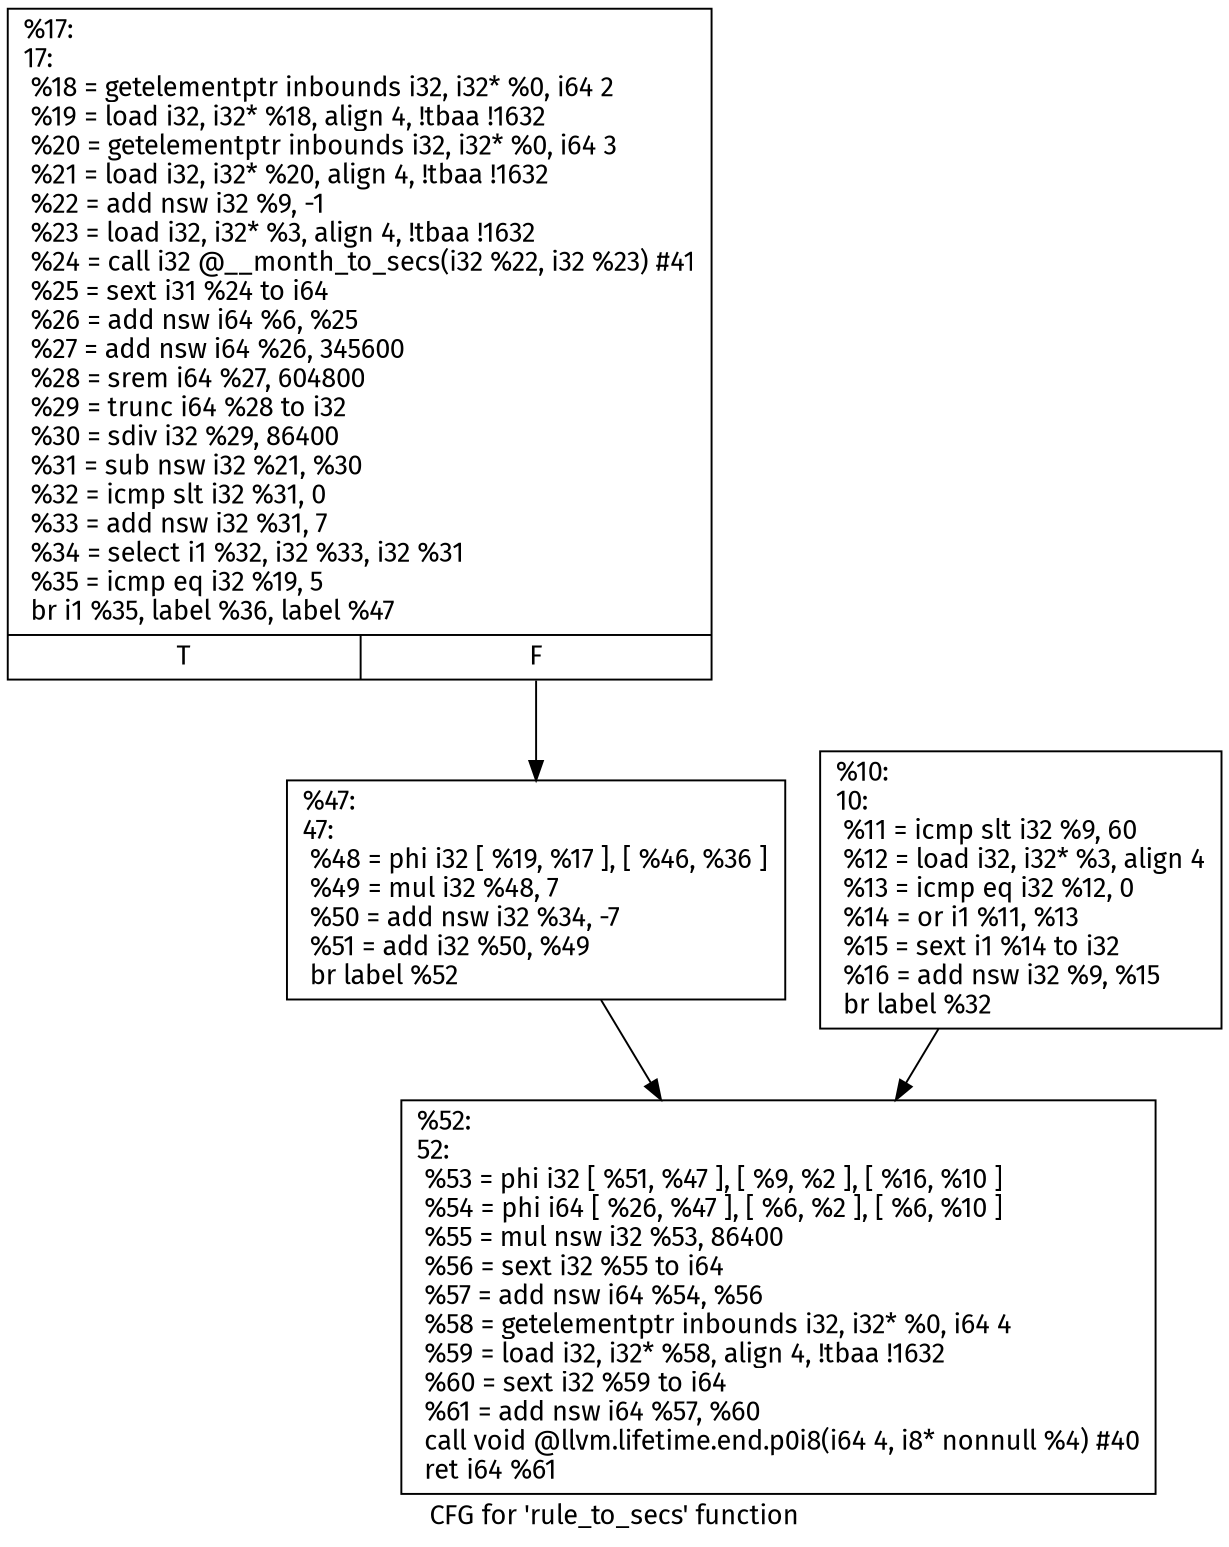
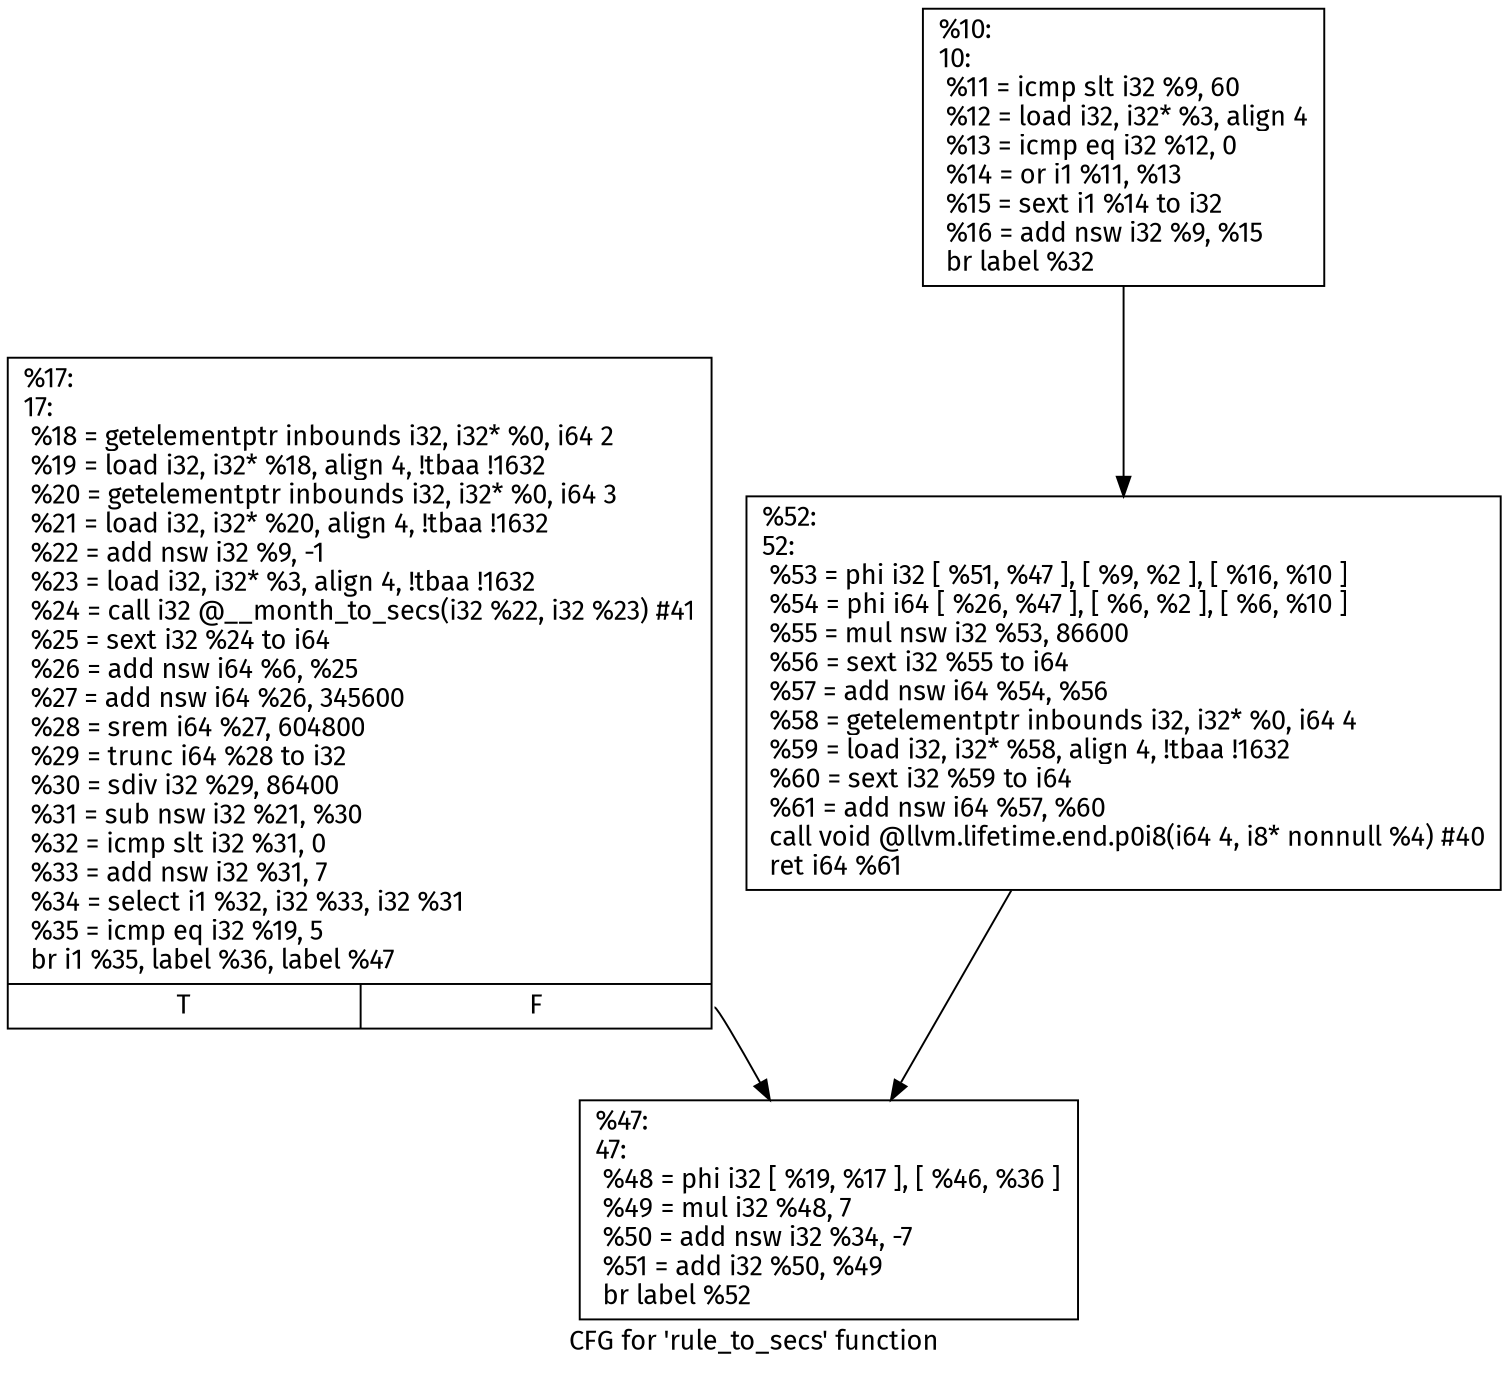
(176, 292) -> (177, 641)
(626, 1041) -> (956, 986)
(601, 1238) -> (946, 634)
